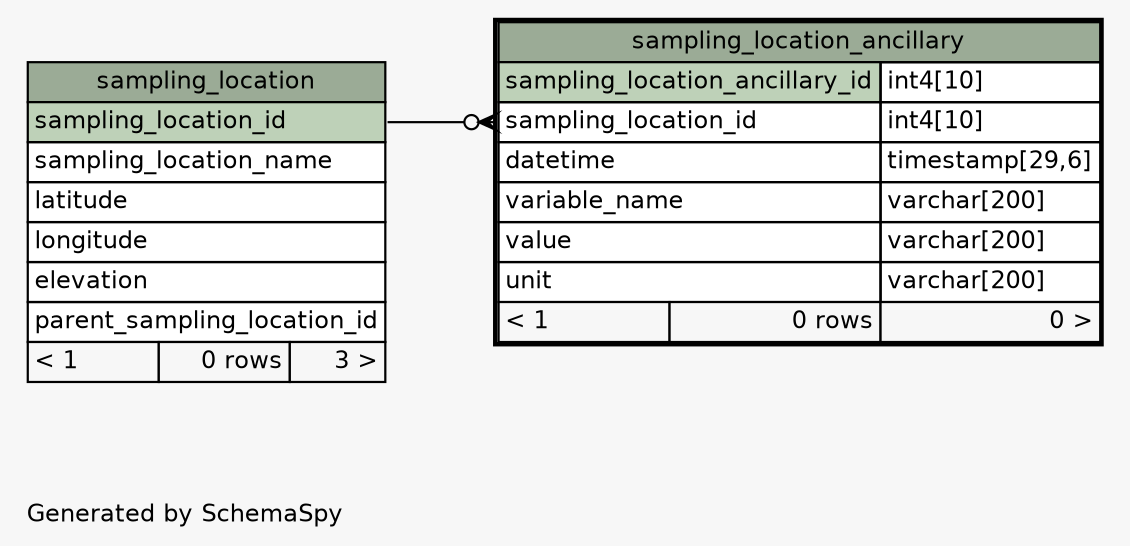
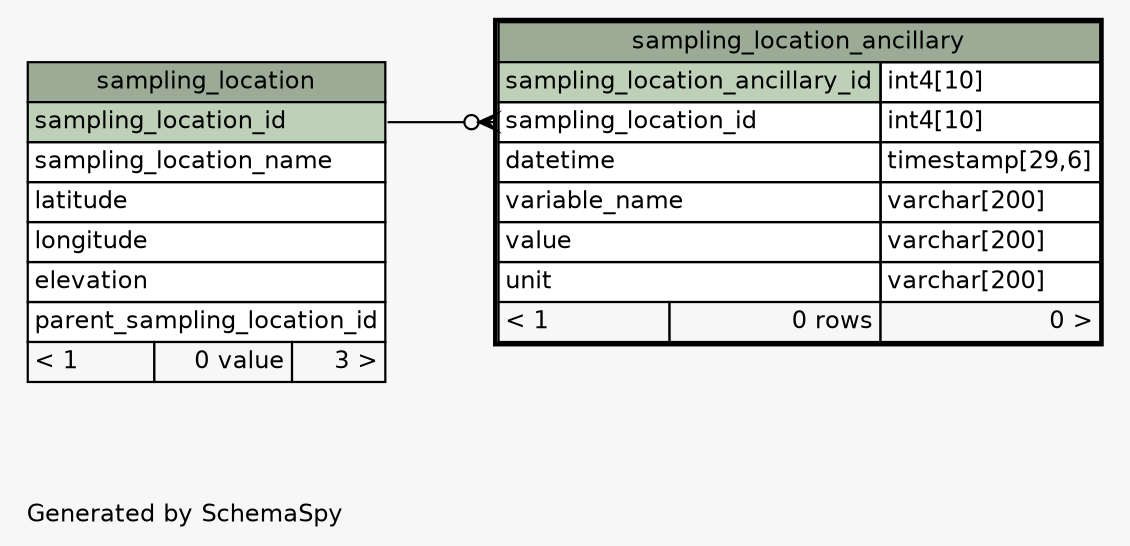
(242, 361) -> (240, 361)
